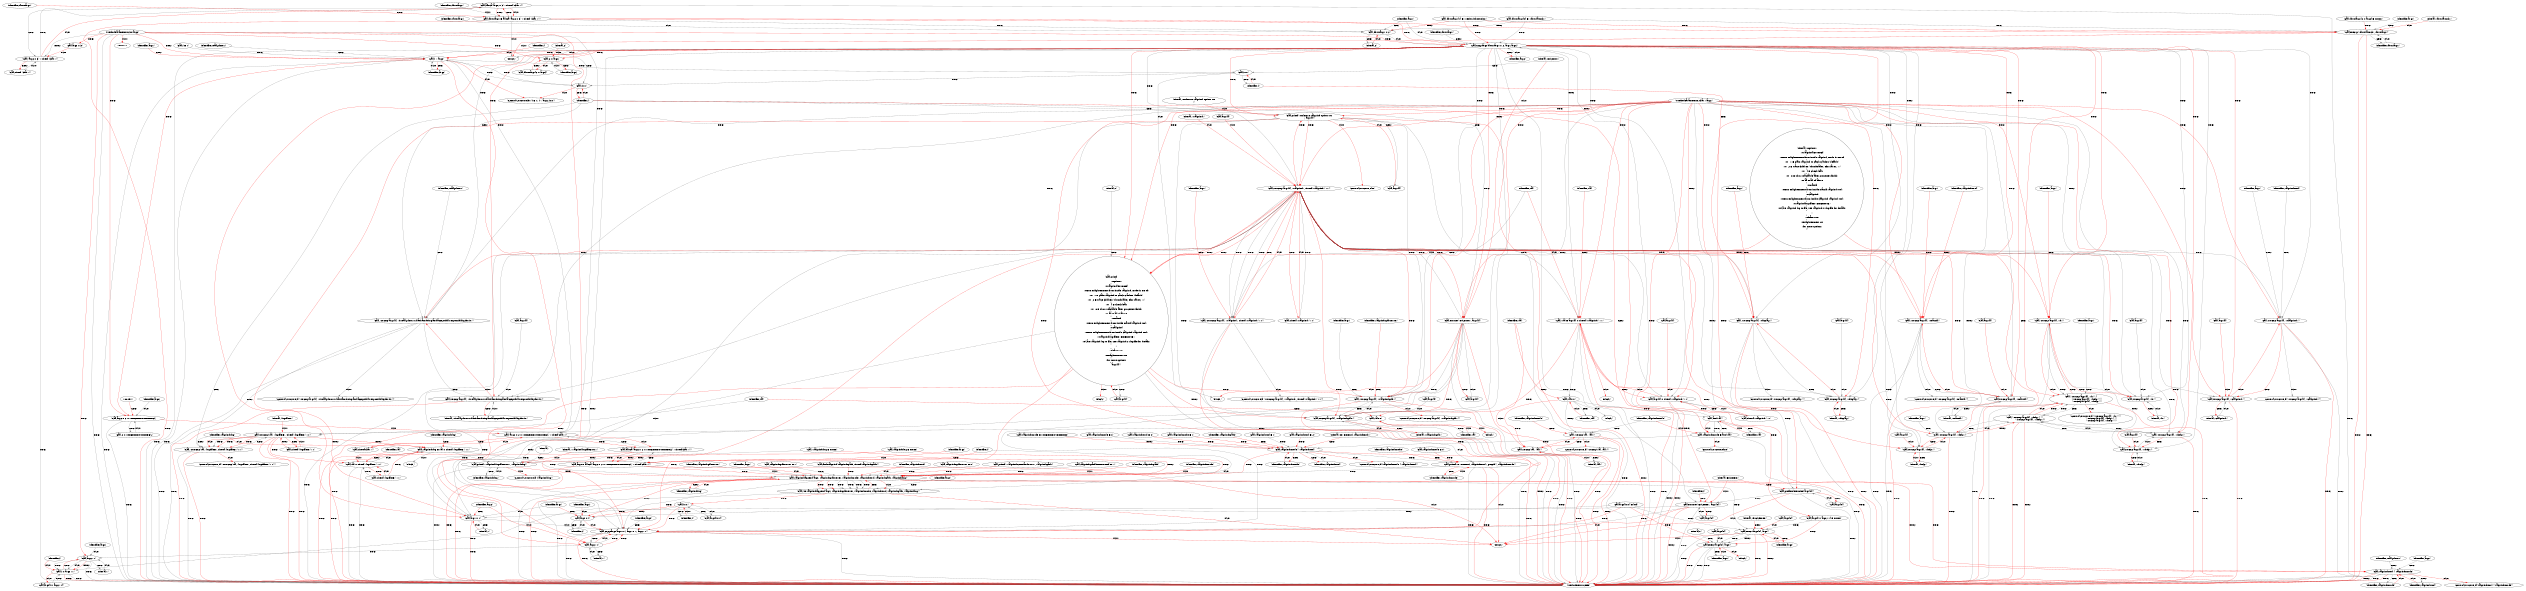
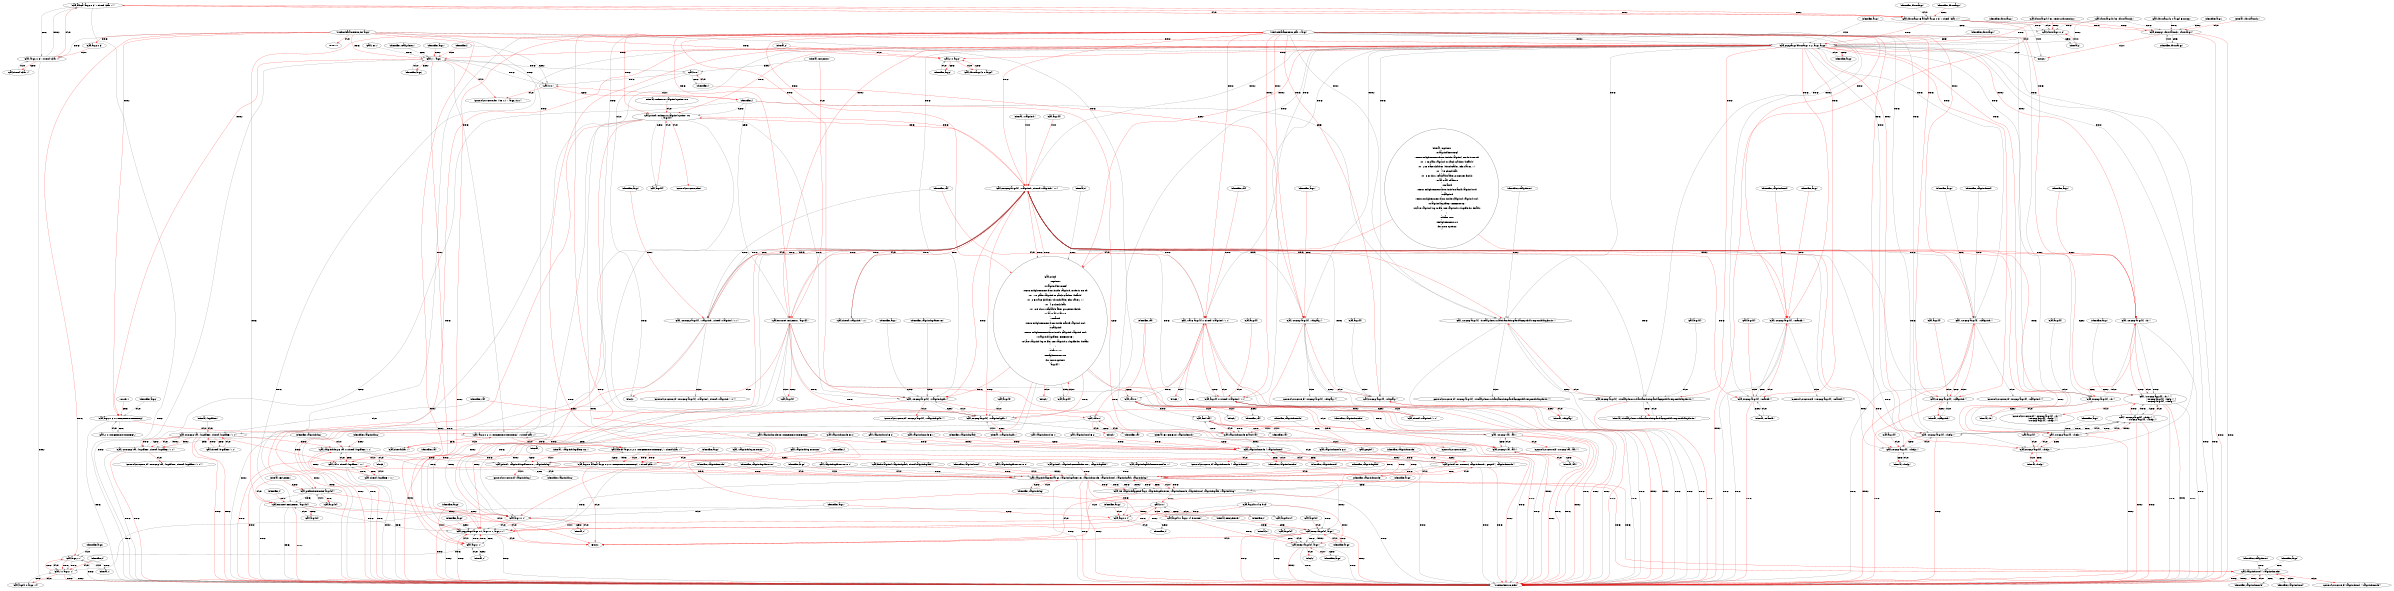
(1640, 228) -> (1542, 39)
none -> (1366, 450)
(122, 573) -> (946, 52)
